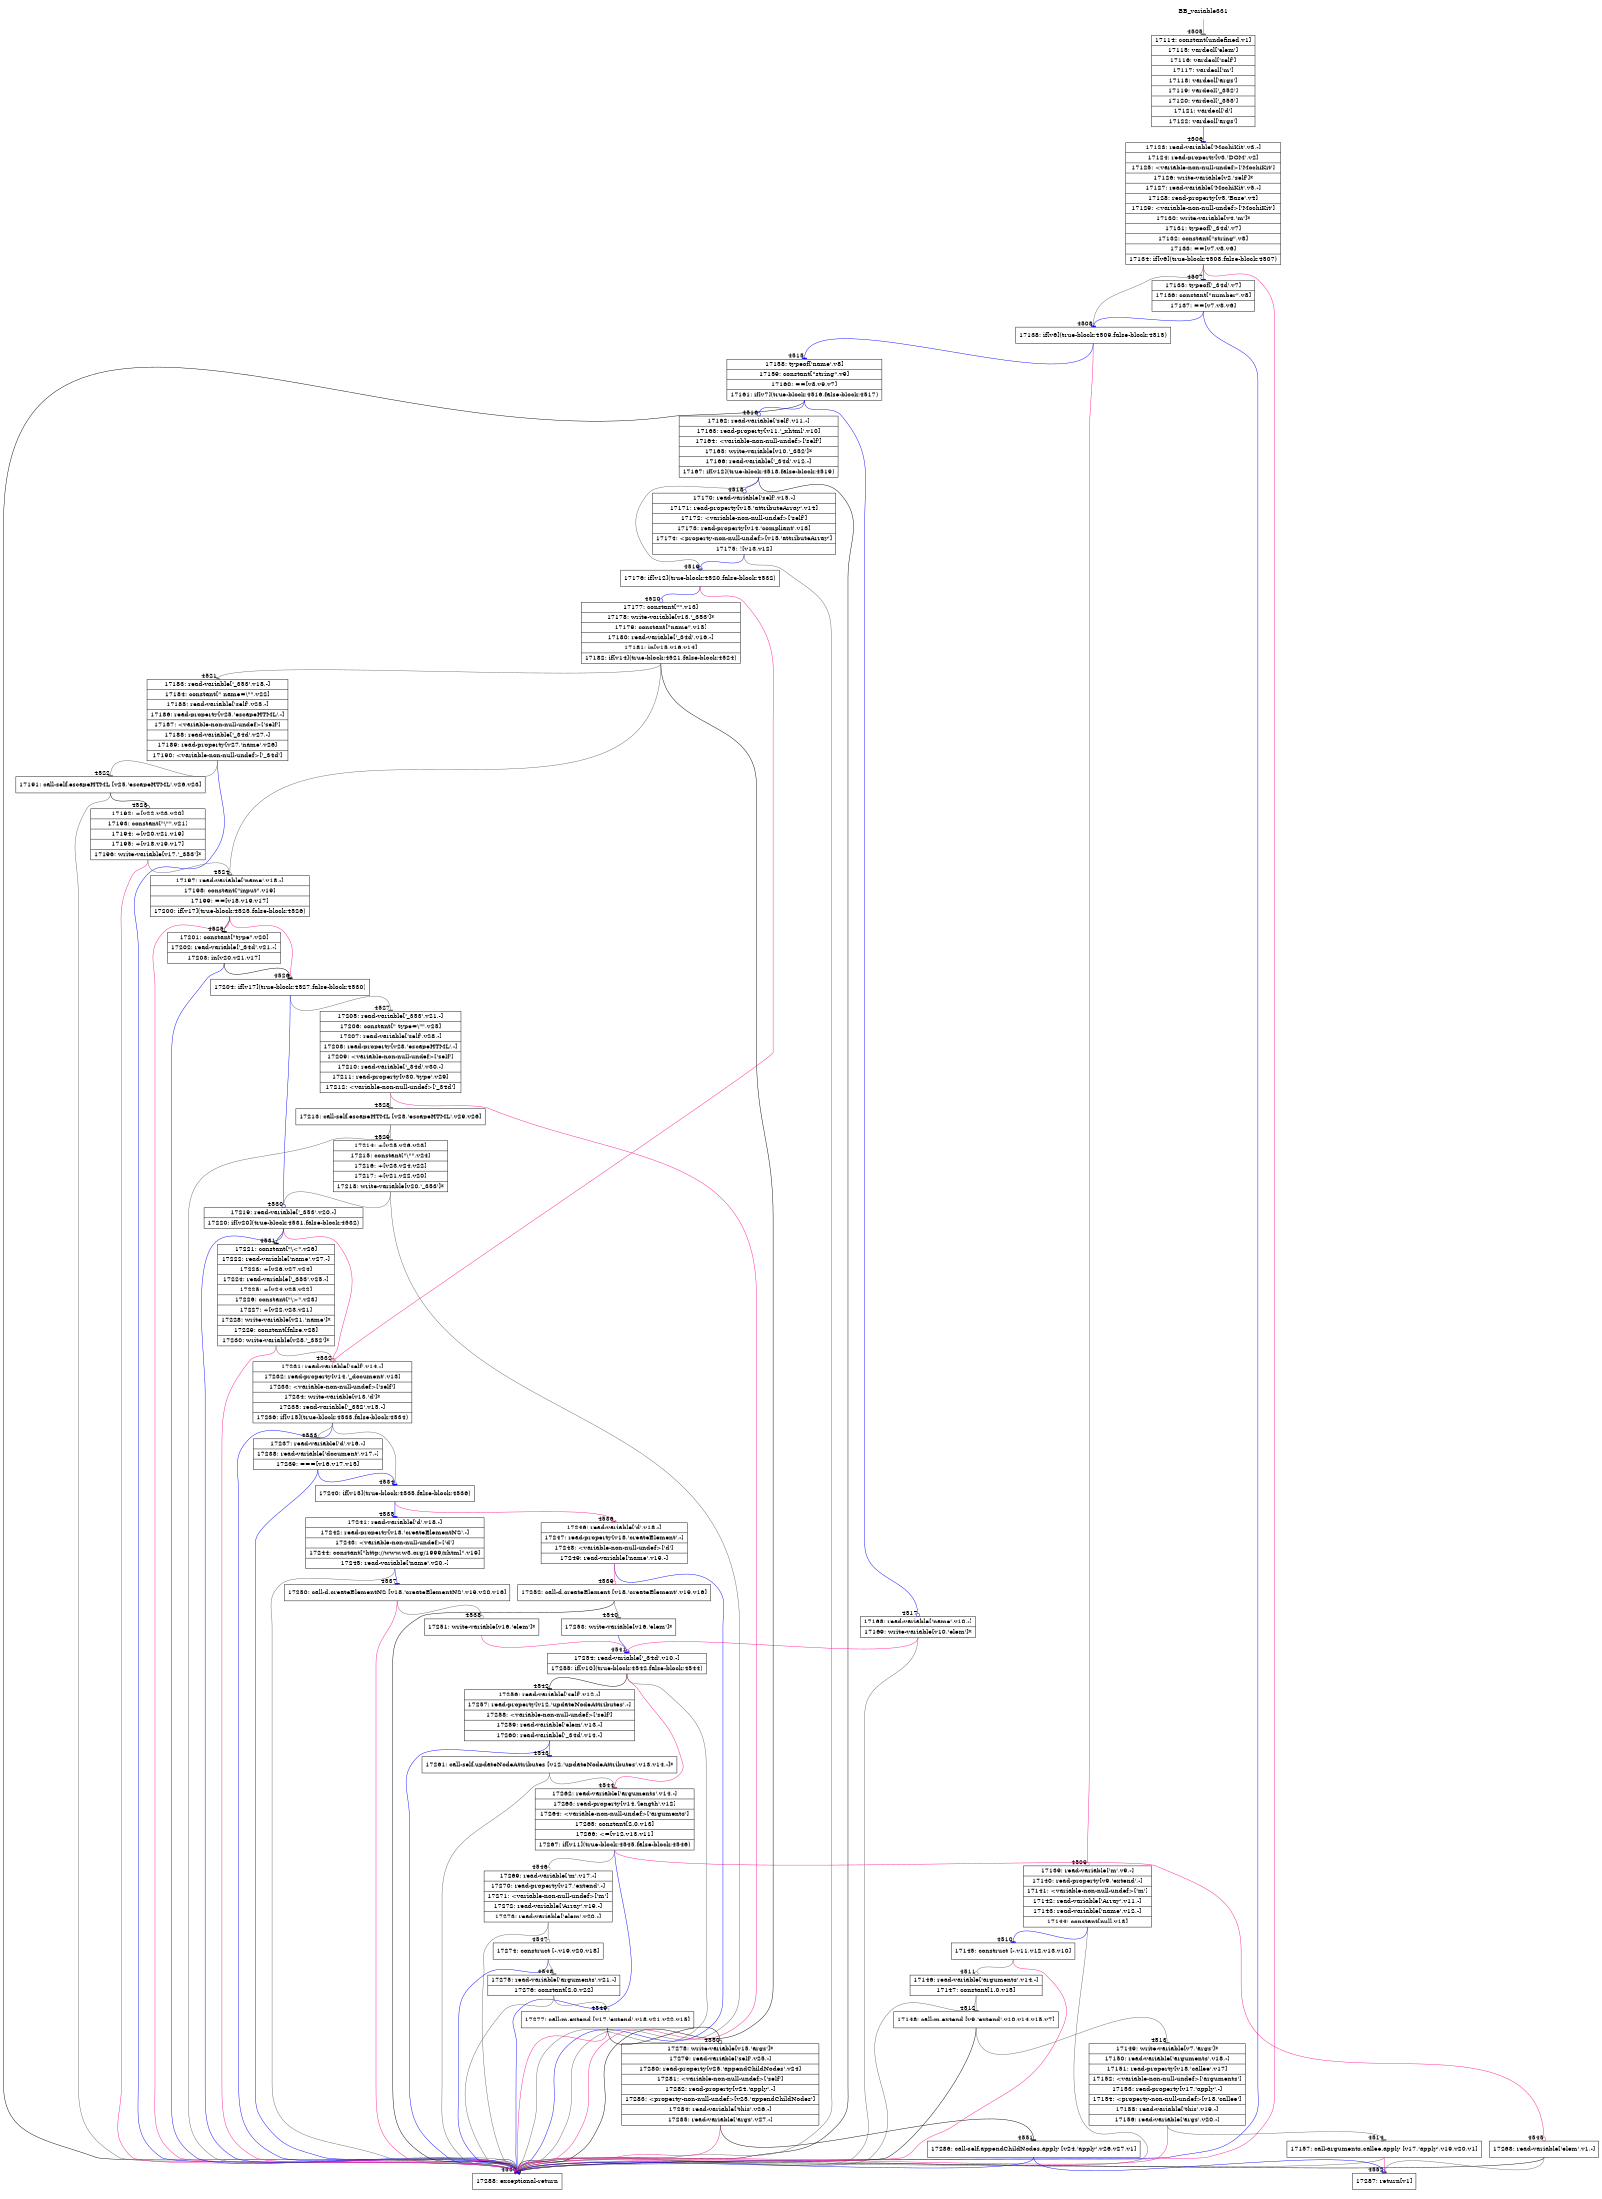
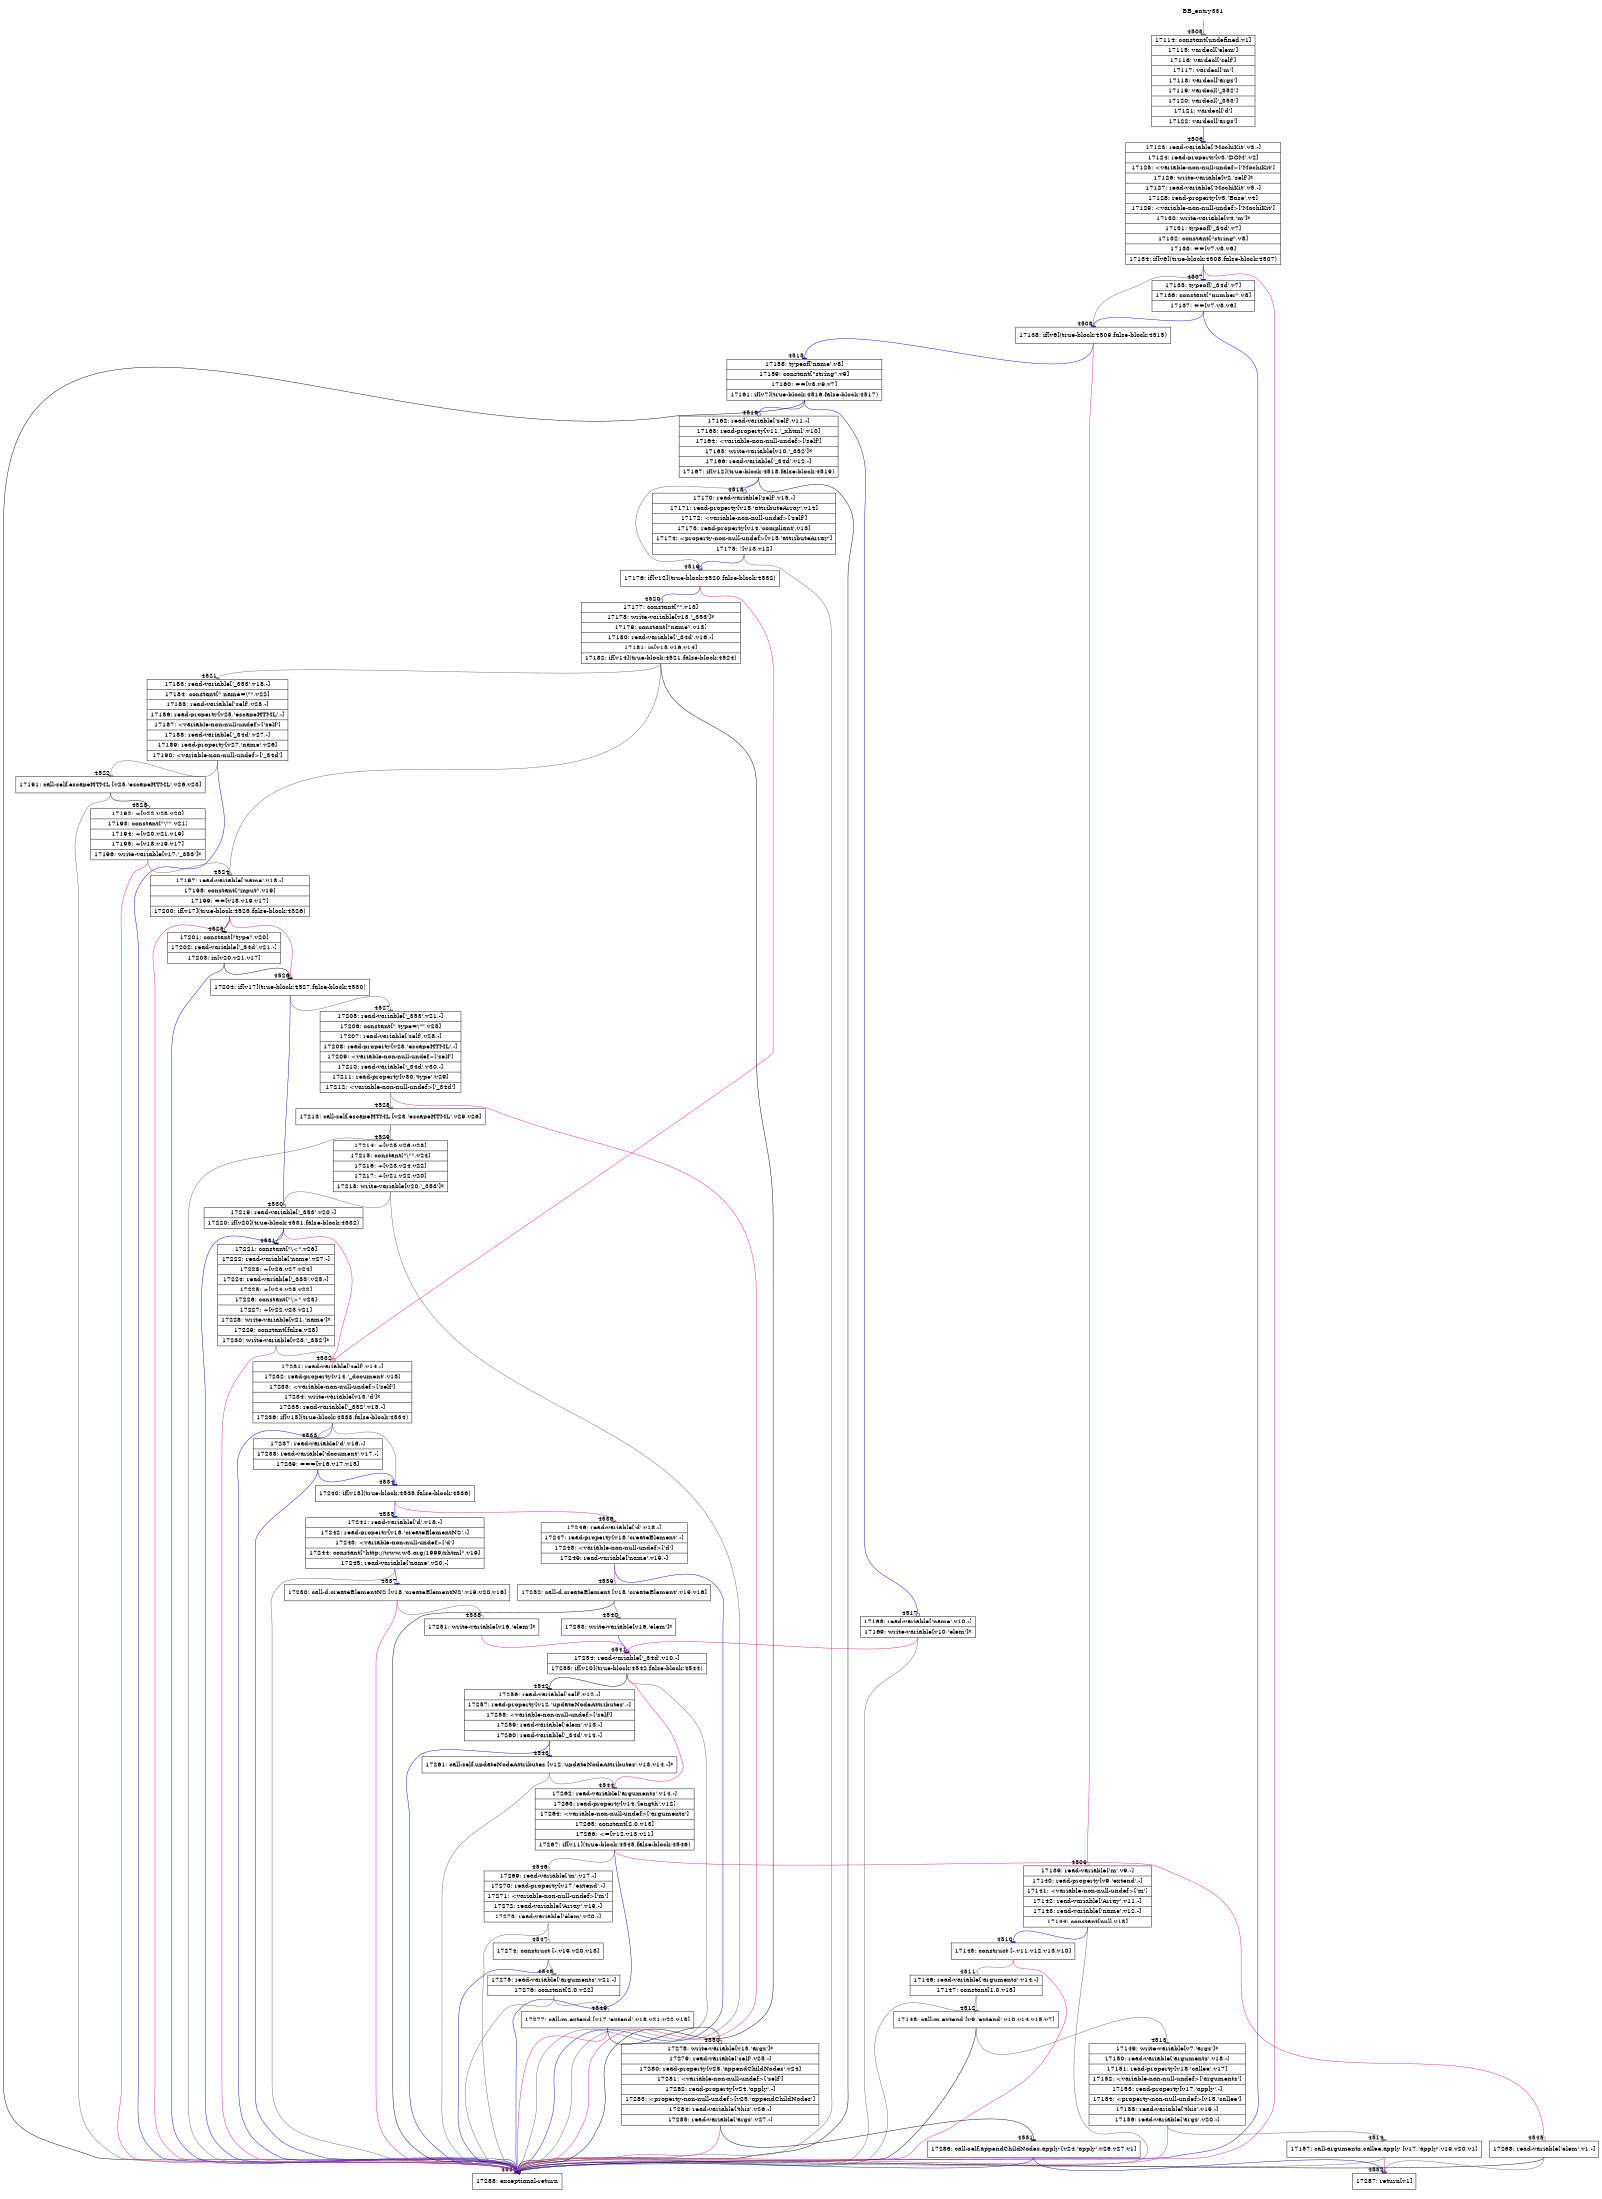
(1203, 11) -> (1203, 11)
